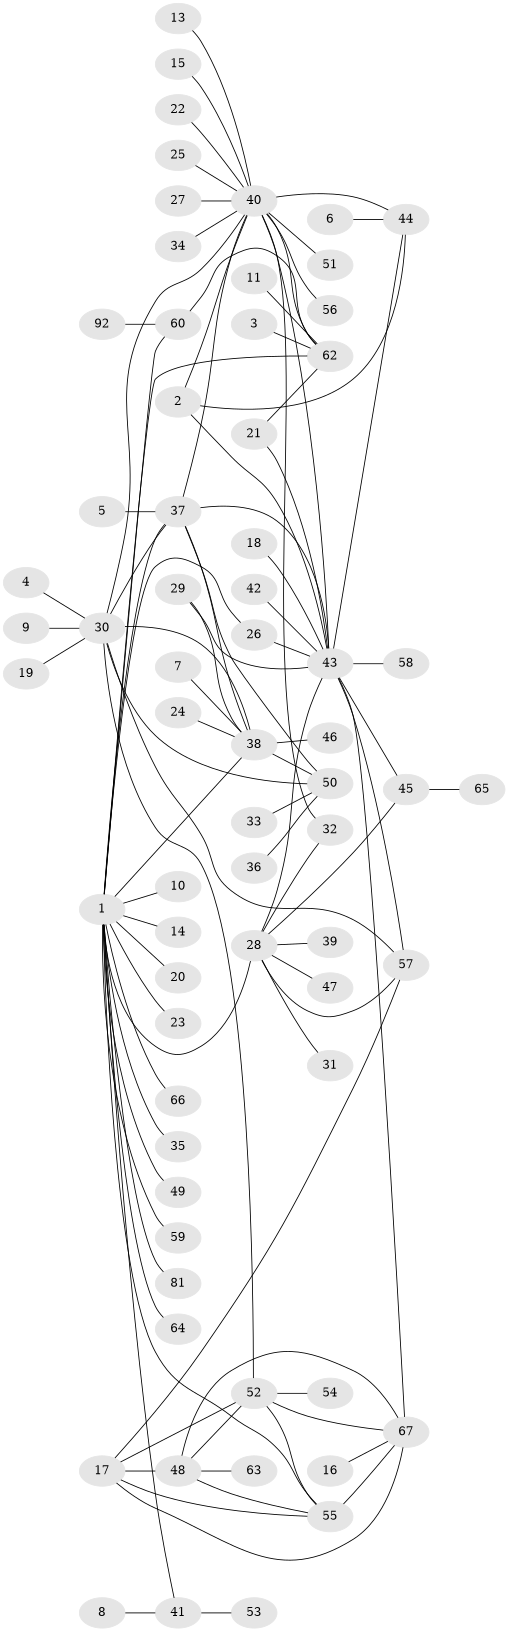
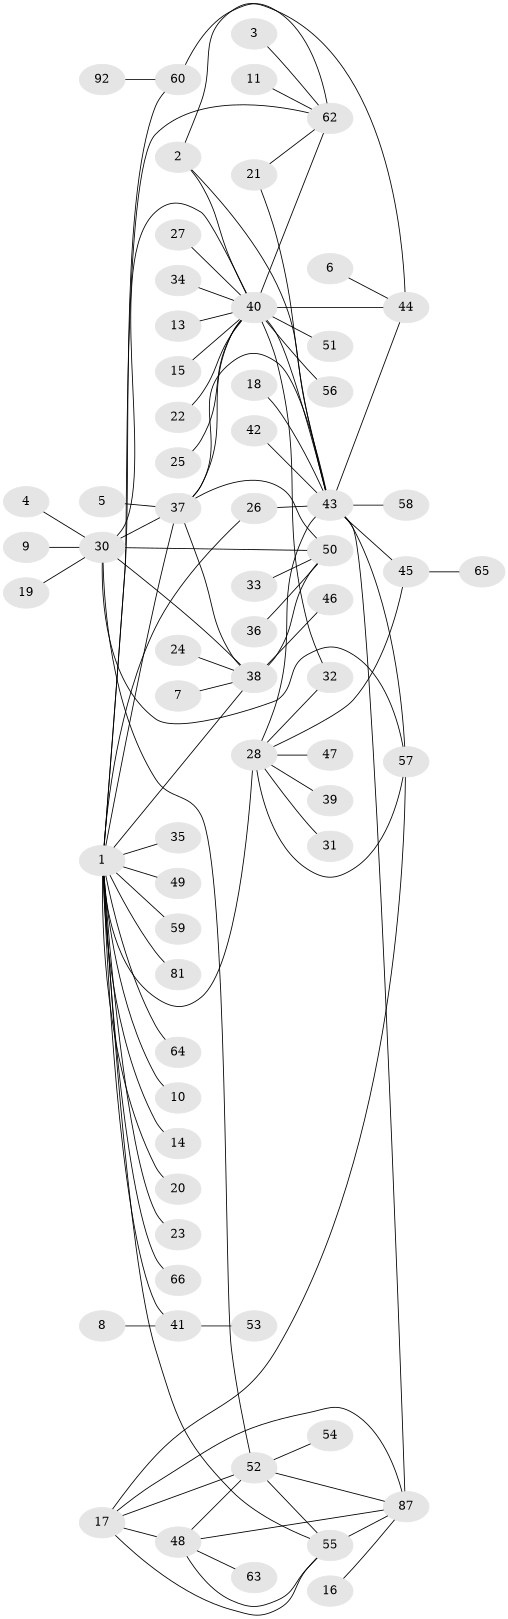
(178, 589) -> none
(406, 1432) -> (406, 1507)
